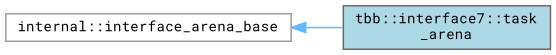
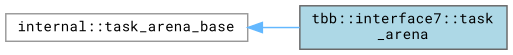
(148, 28) -> (127, 28)
